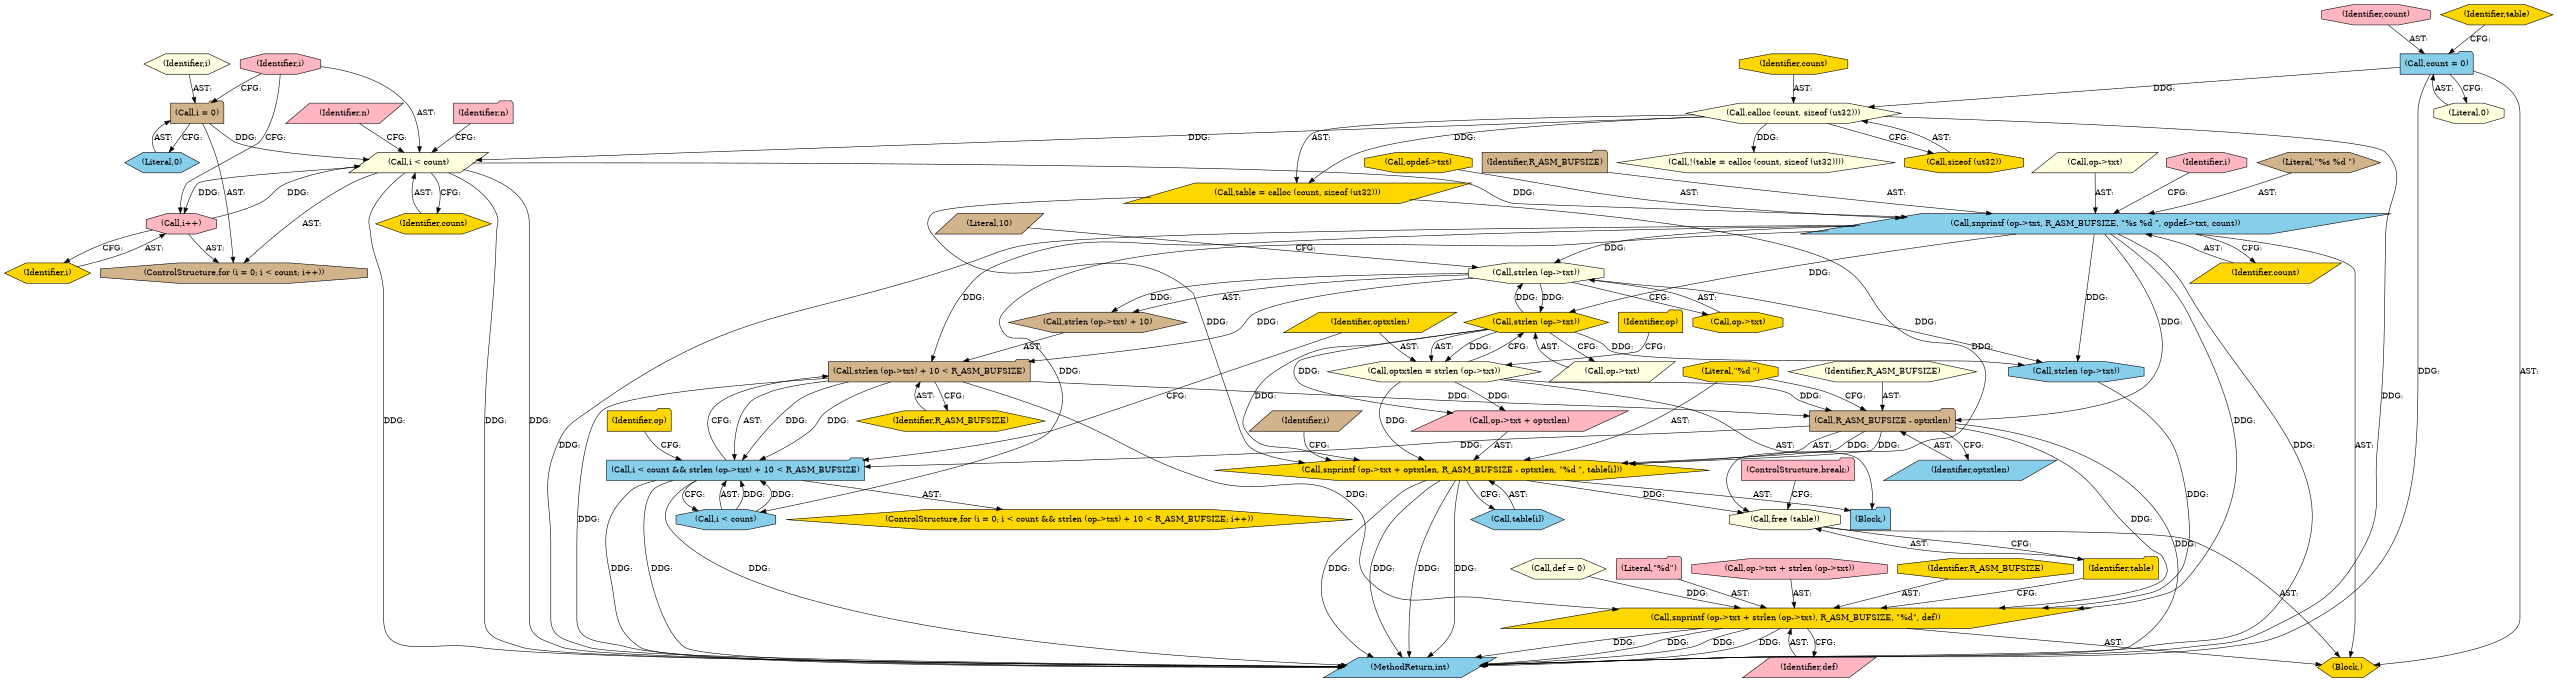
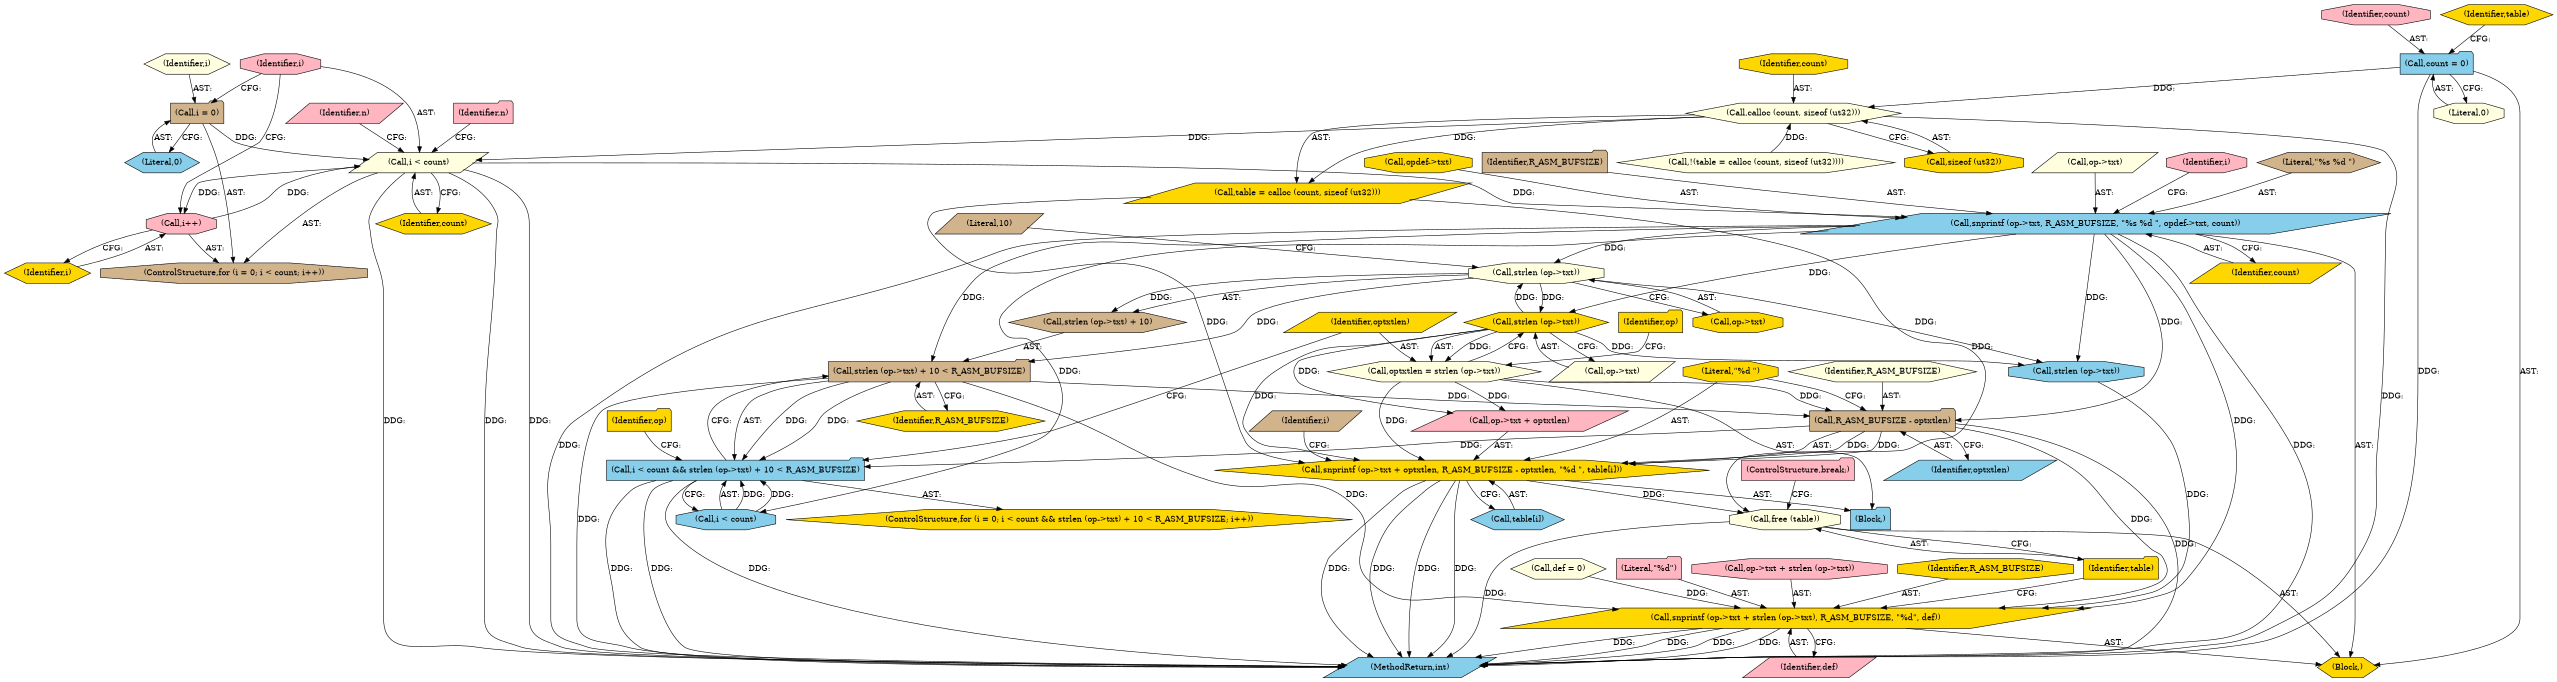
(1757, 133) -> (1781, 142)
none -> (1559, 540)
